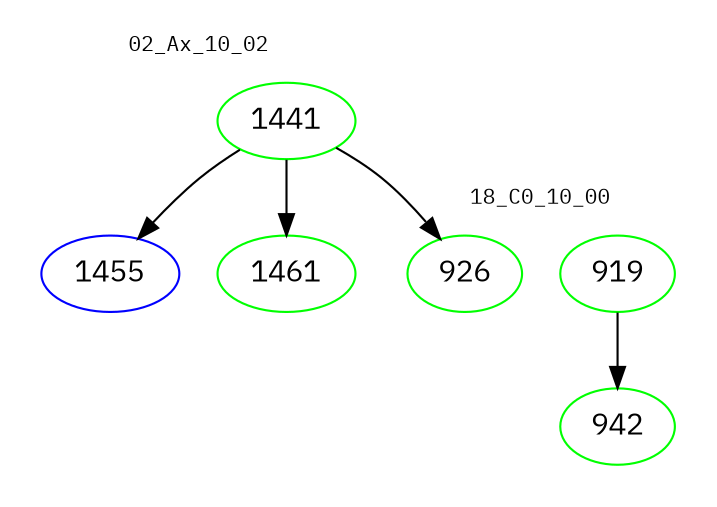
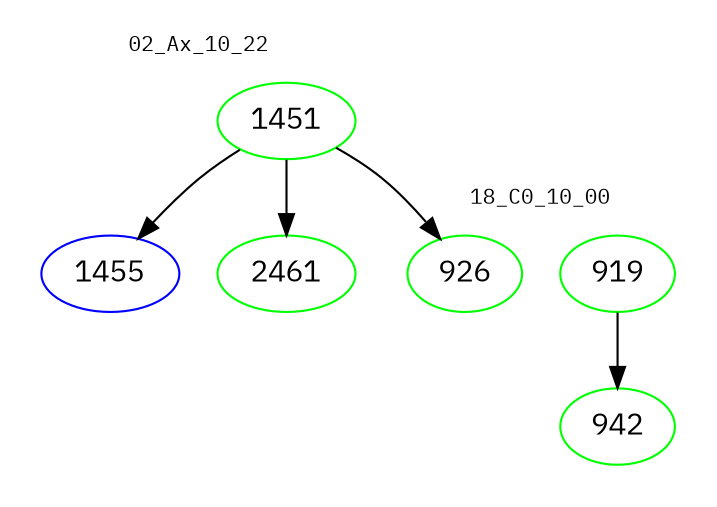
(199, 46) -> (199, 46)
(286, 121) -> (286, 121)
(286, 274) -> (286, 274)
